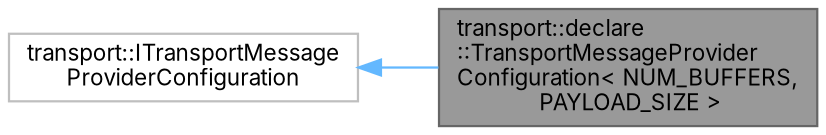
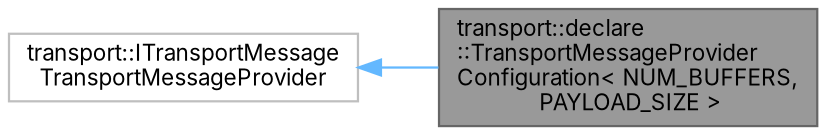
(183, 68) -> (183, 68)
